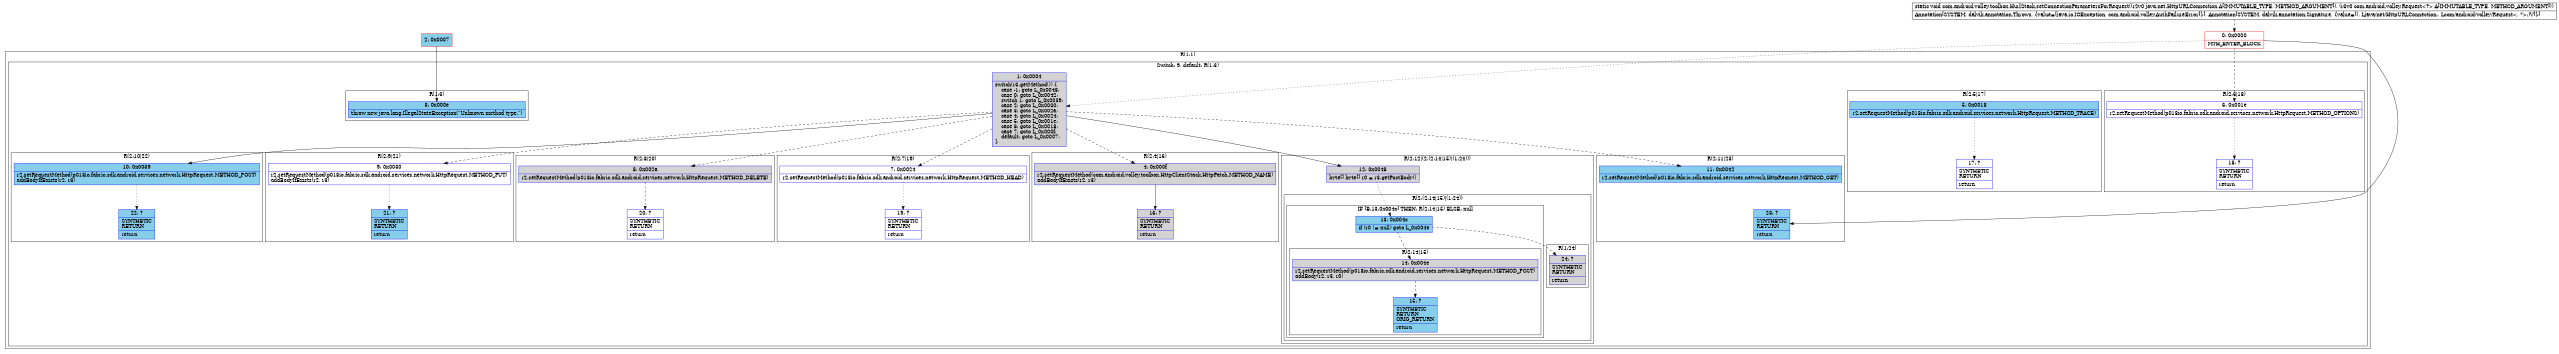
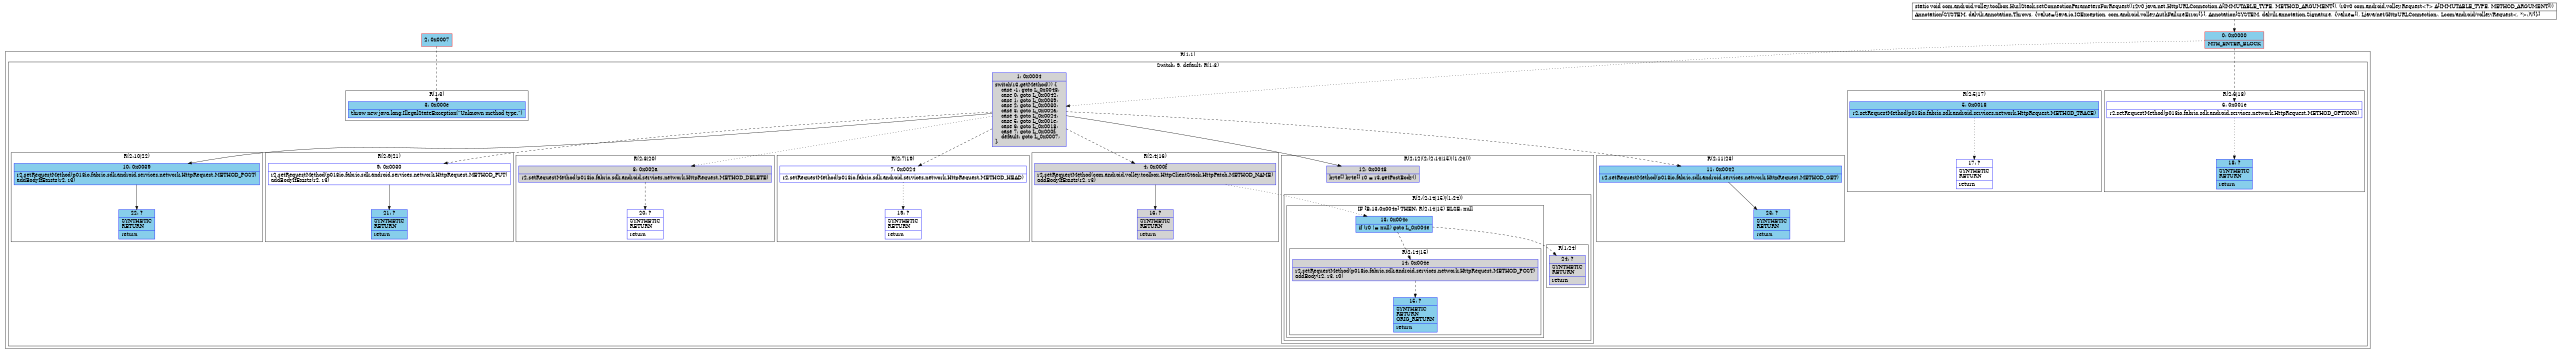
(2234, 40) -> (2234, 40)
(437, 72) -> (437, 72)
(1029, 101) -> (1027, 101)
(843, 141) -> (843, 141)
(2234, 174) -> (2234, 174)
(137, 195) -> (137, 195)
(389, 195) -> (389, 195)
(1383, 198) -> (1295, 198)
(2211, 210) -> (1742, 195)
